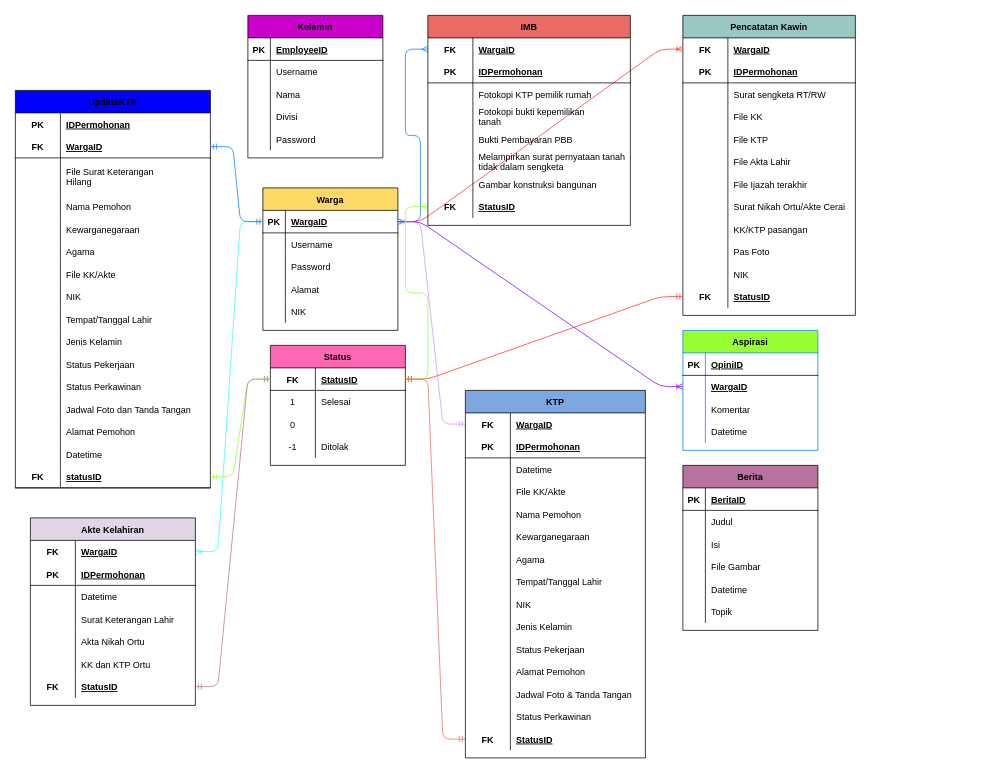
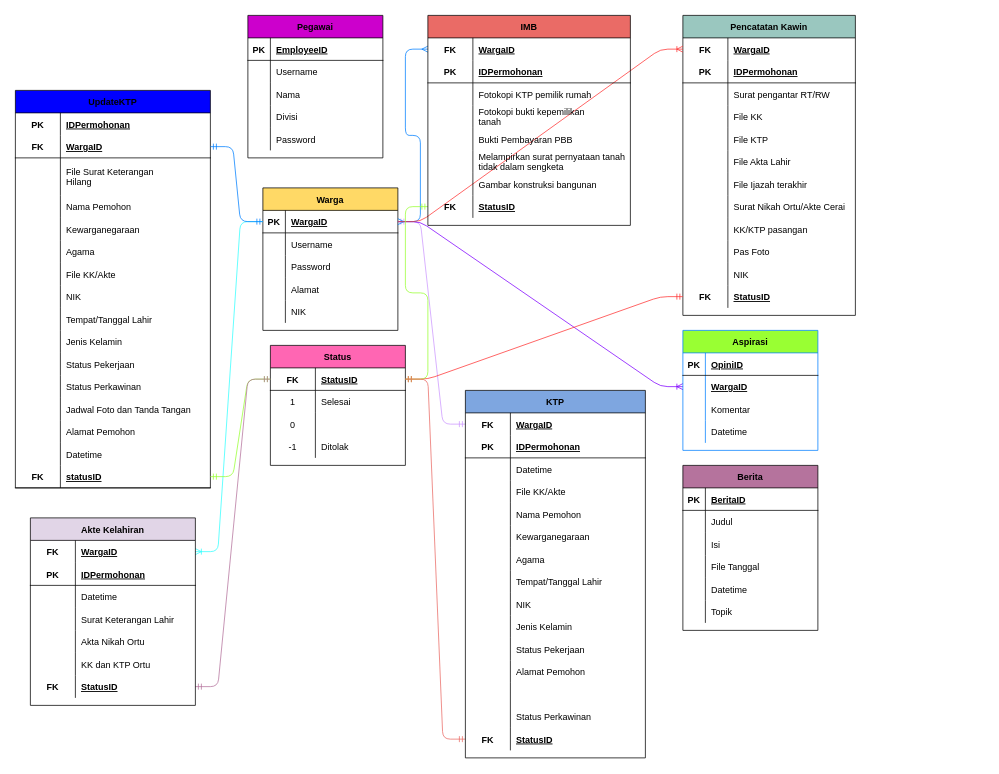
(315, 27) -> (315, 27)
(782, 95) -> (784, 95)
(735, 567) -> (737, 567)
(578, 694) -> none
